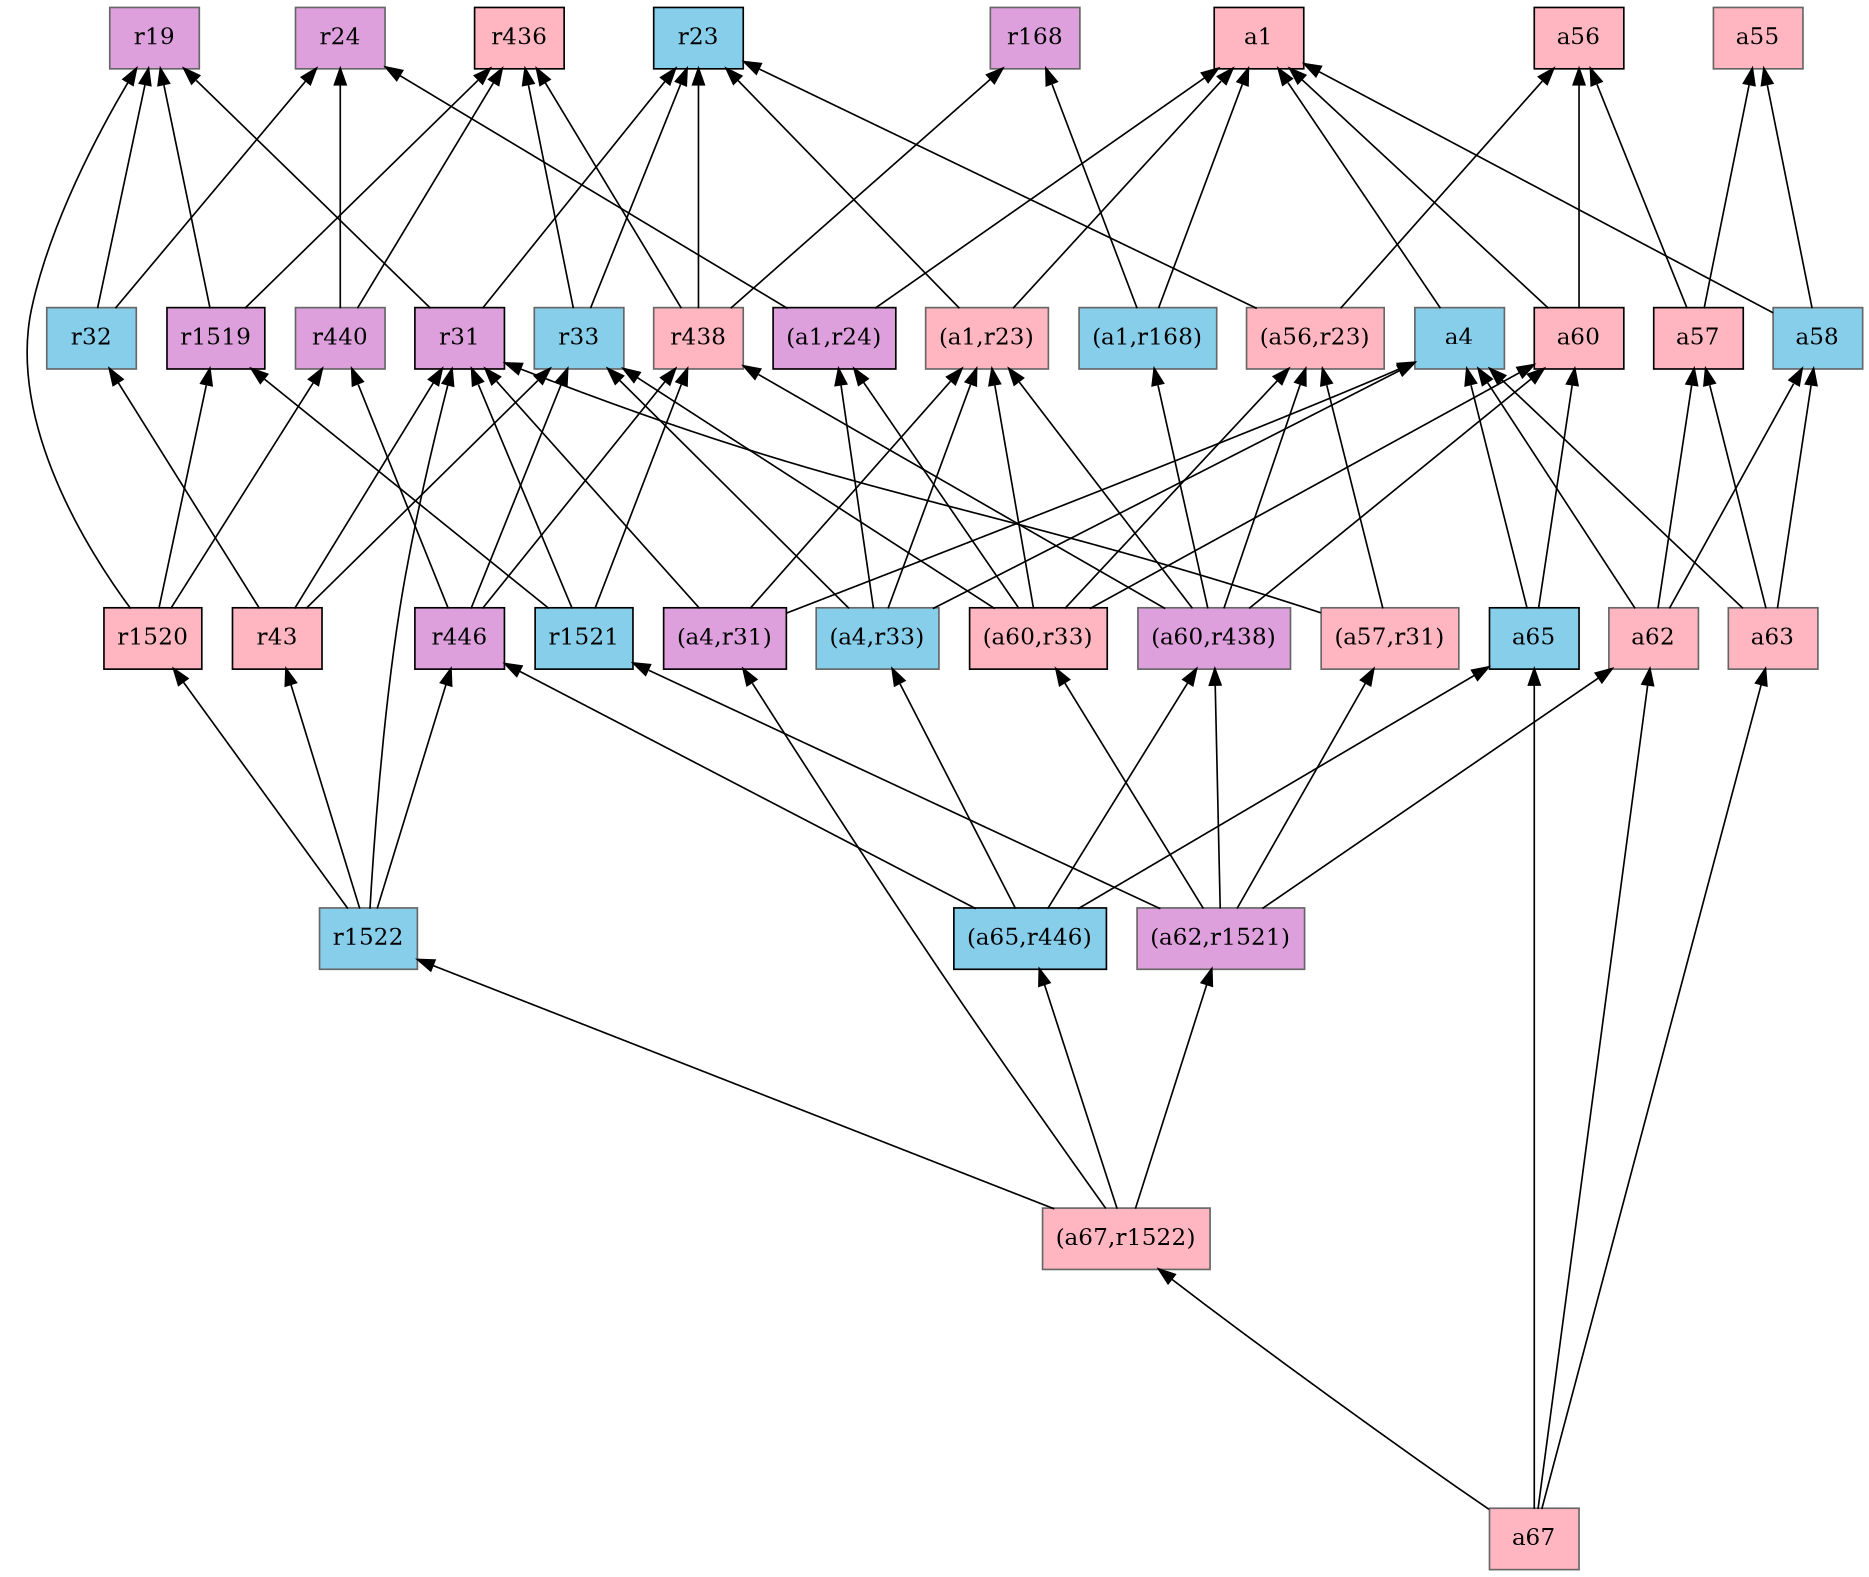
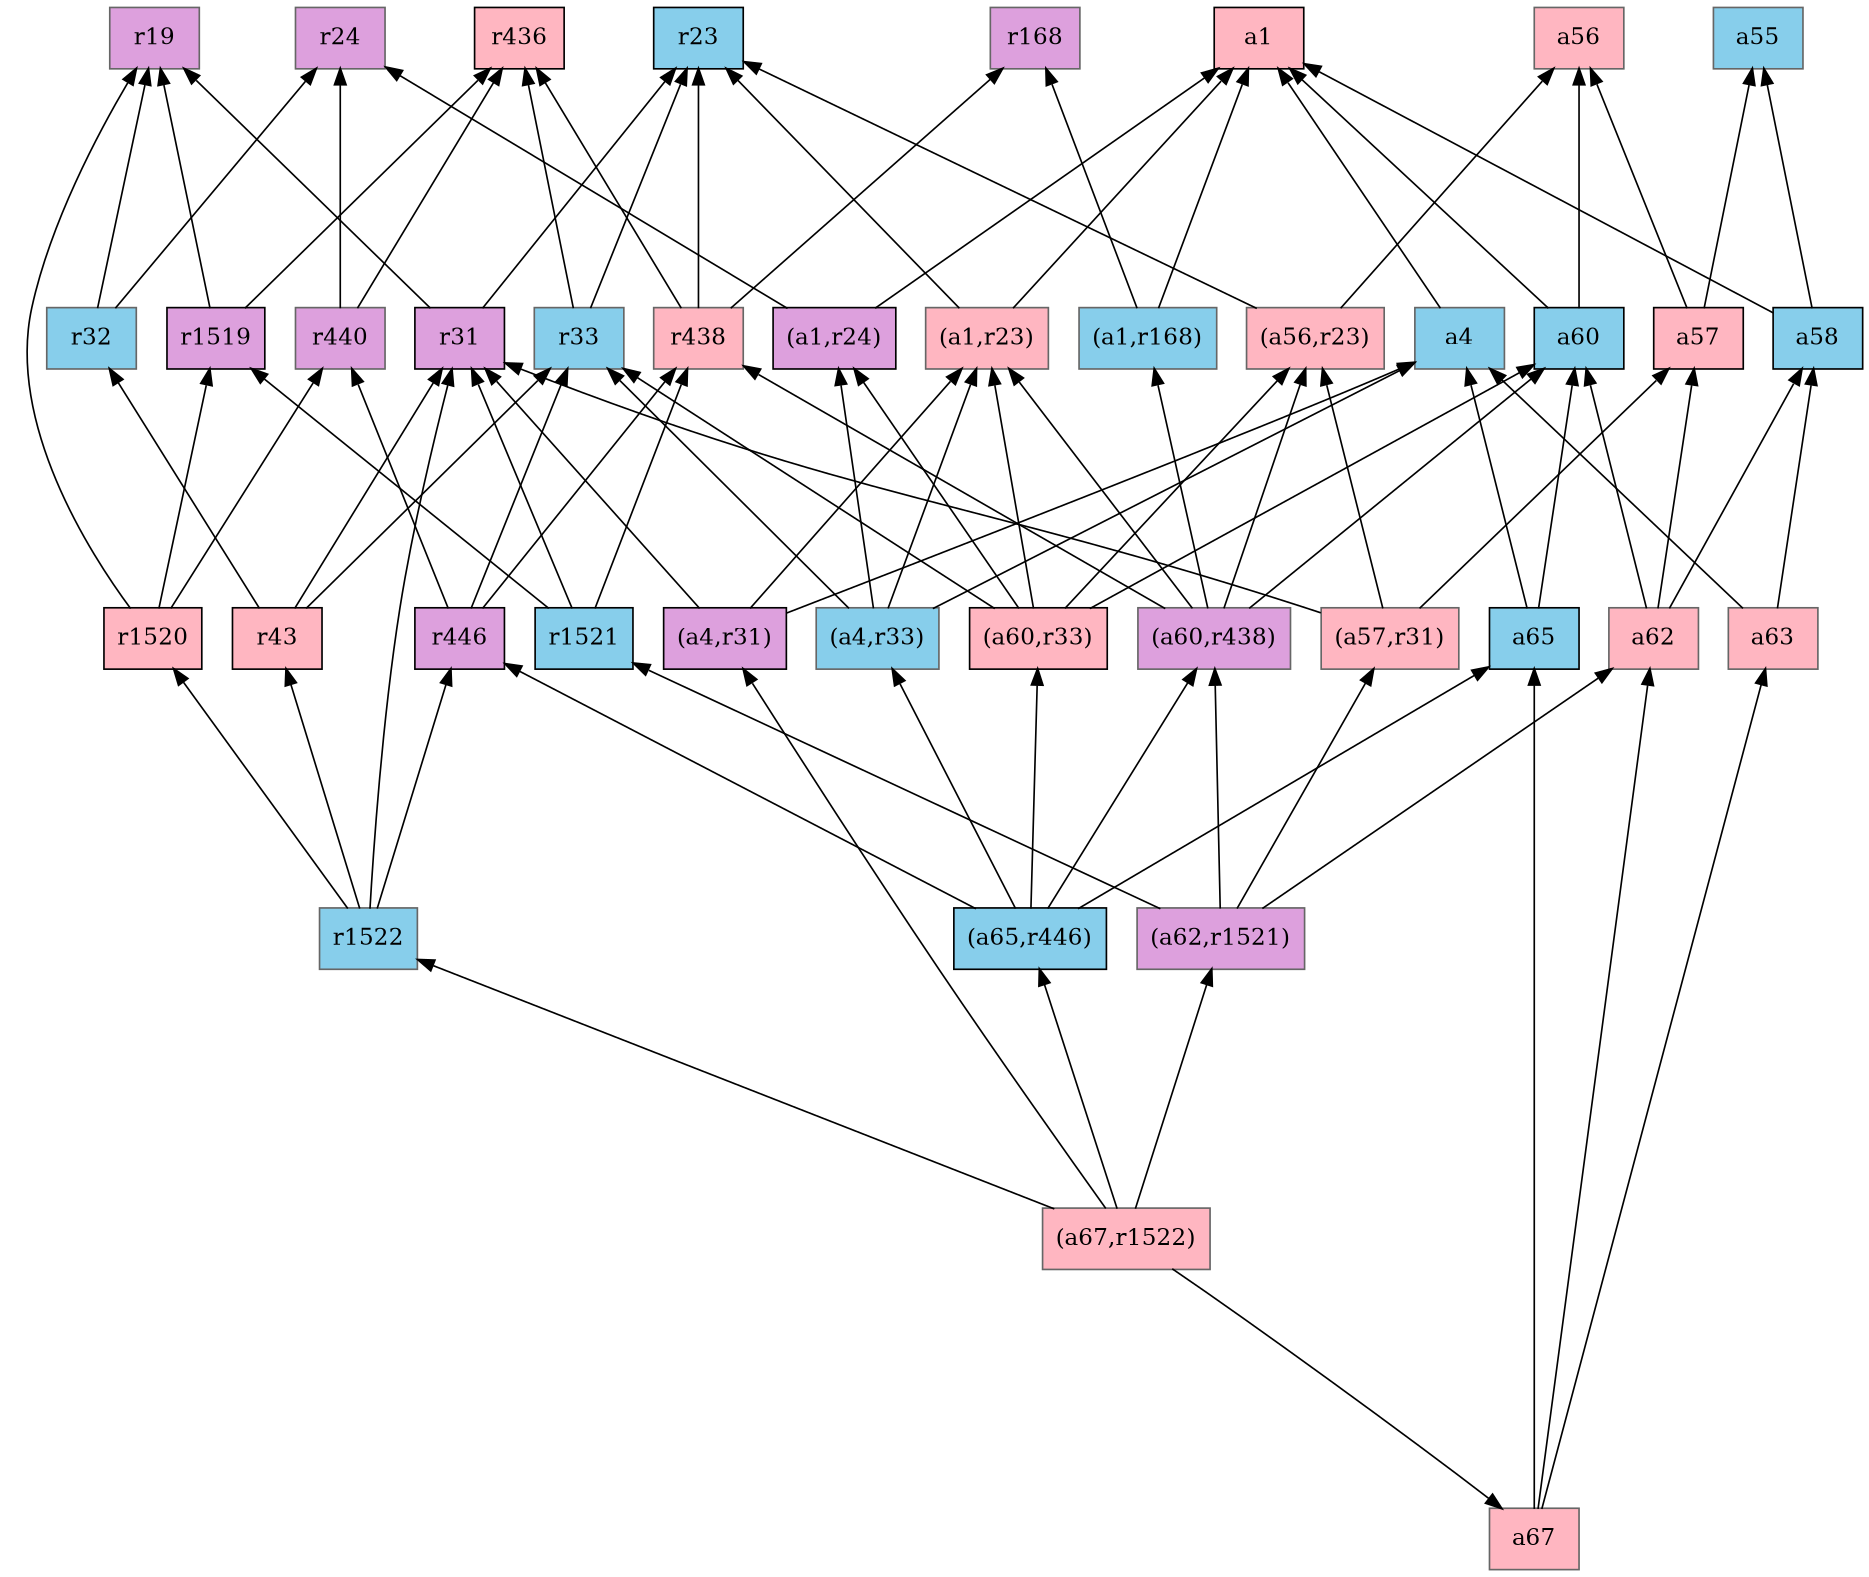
(1579, 38) -> (1579, 38)
(1758, 38) -> (1758, 38)
(1579, 338) -> (1579, 338)
(1818, 338) -> (1818, 338)
(1565, 501) -> (1621, 508)
(1741, 508) -> (1538, 494)
(1134, 796) -> (1034, 797)
(1329, 1396) -> (1332, 1382)
